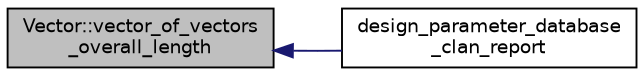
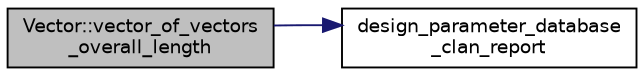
(318, 51) -> (298, 25)
